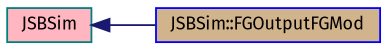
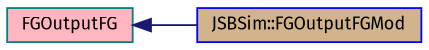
(49, 25) -> (70, 25)
